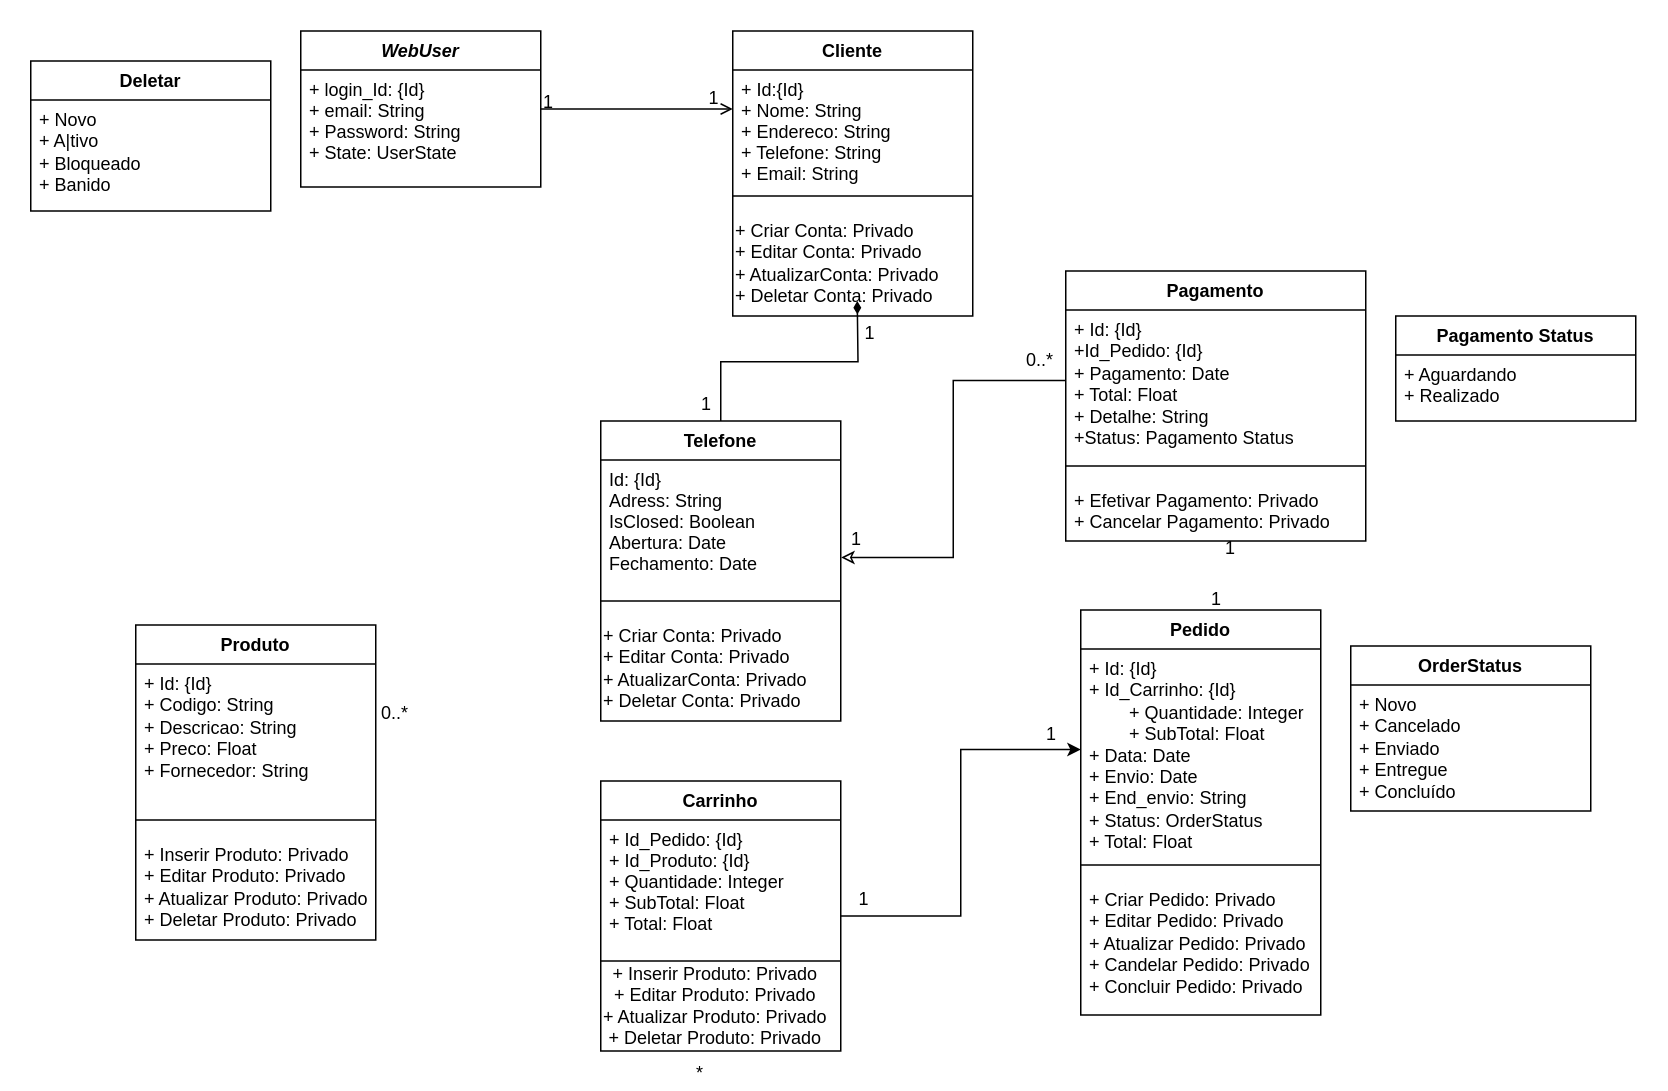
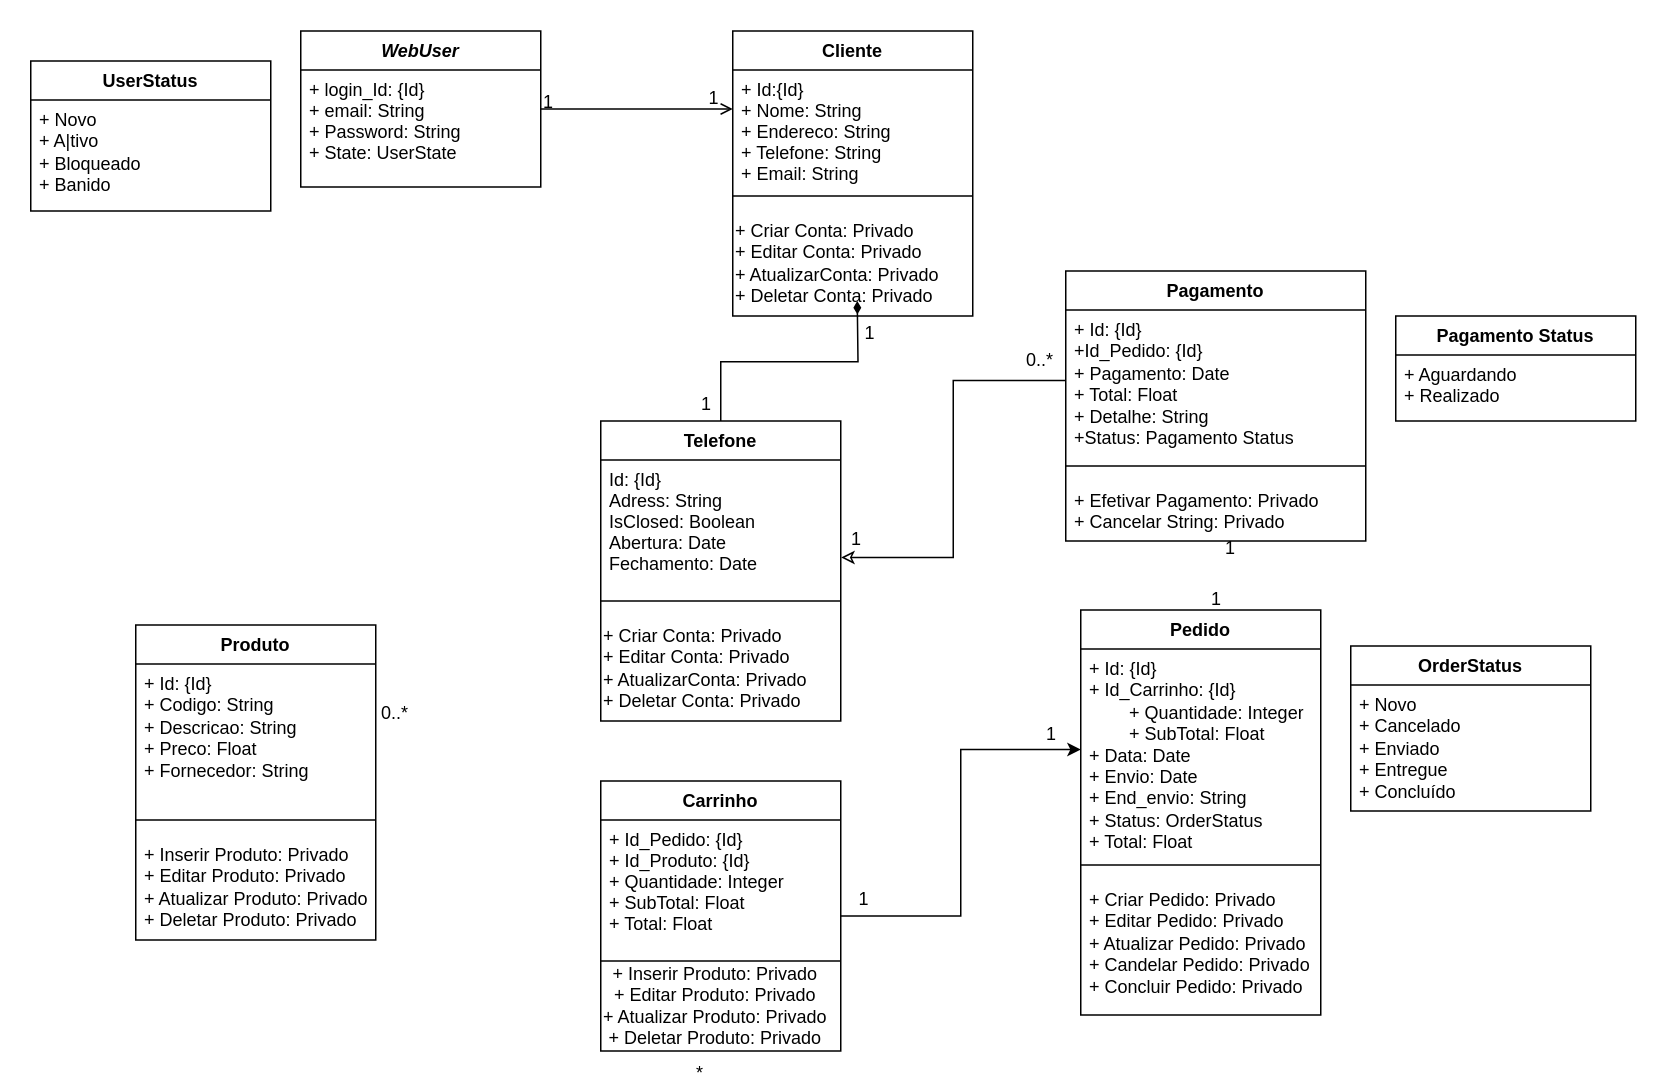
(151, 82) -> (151, 82)
(1207, 513) -> (1207, 513)
